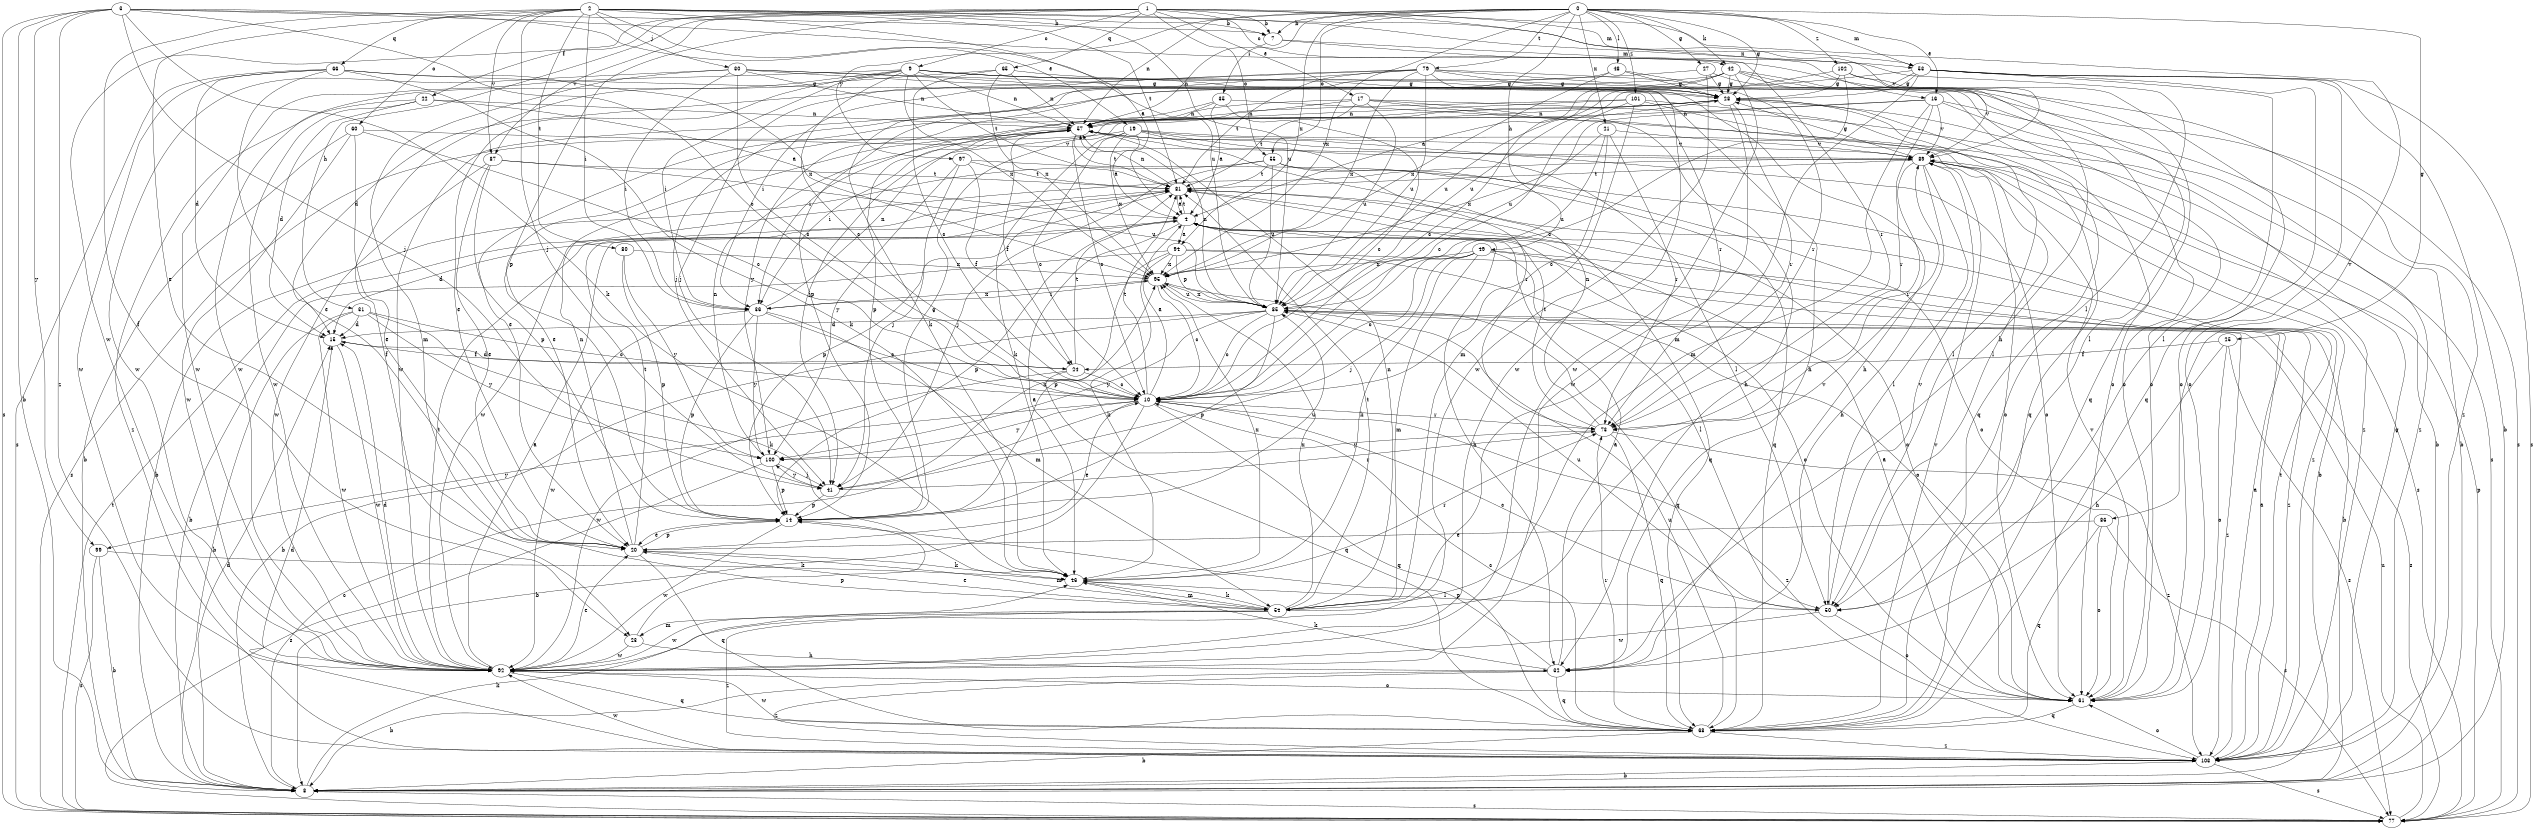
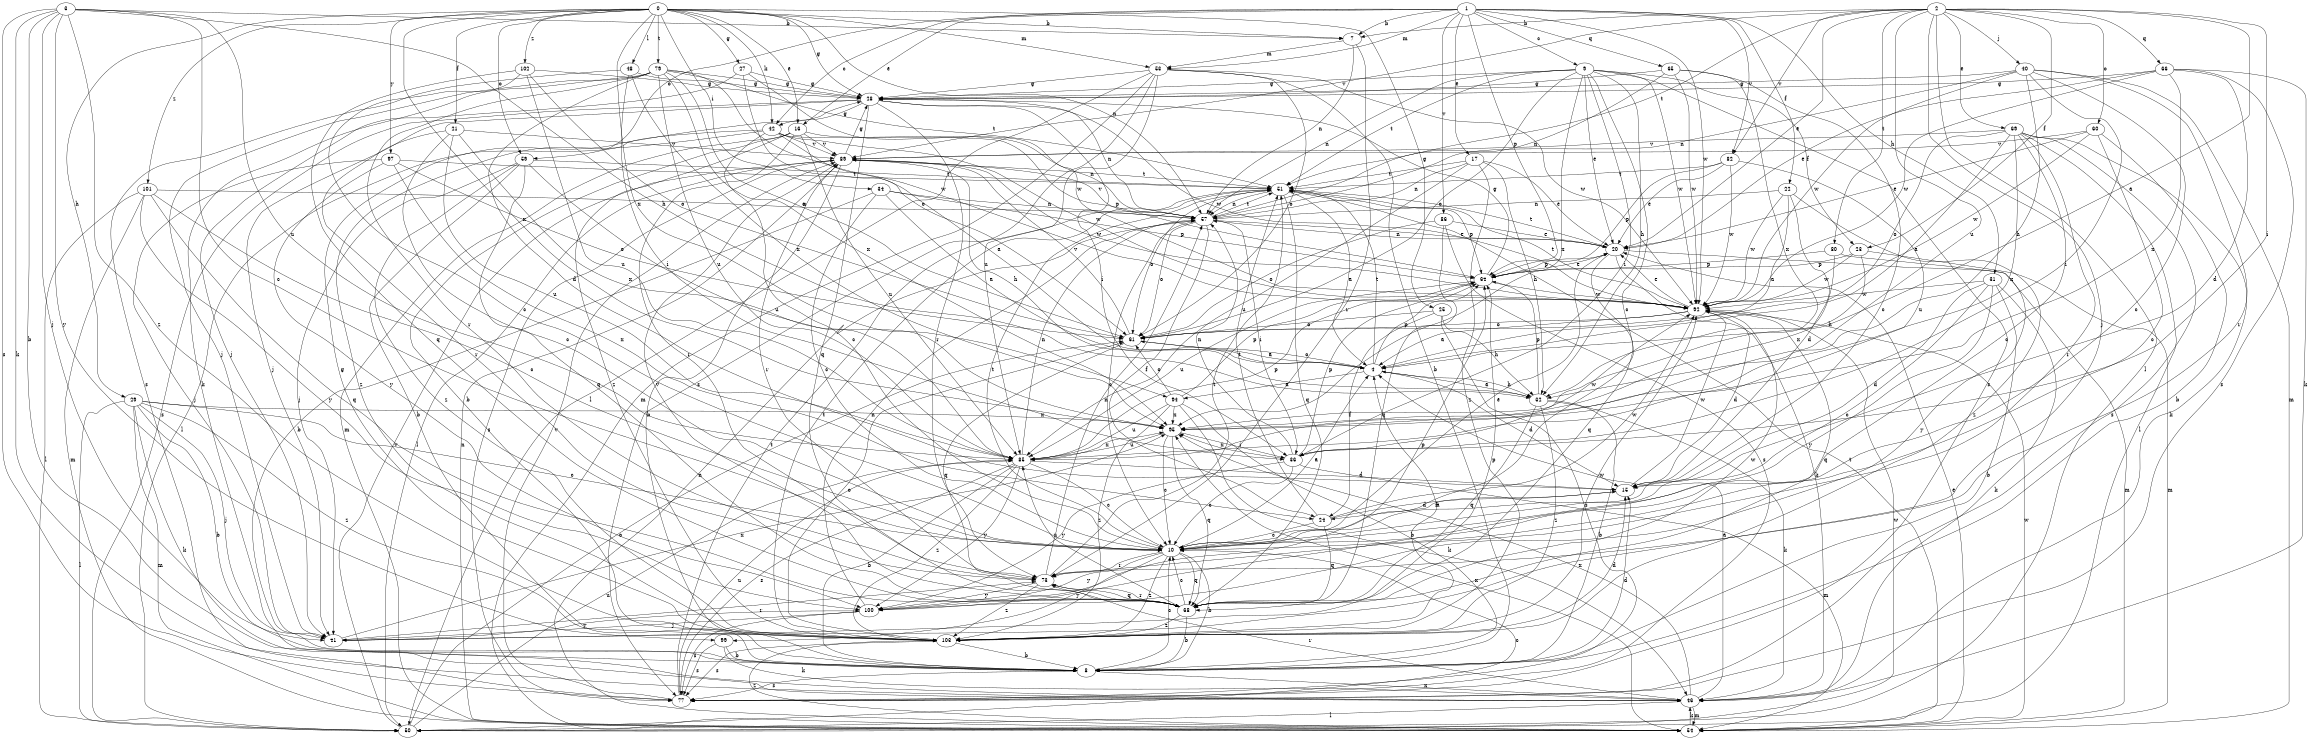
(1743, 54) -> (889, 69)
(737, 69) -> (2025, 69)
(1596, 69) -> (458, 69)
(1729, 82) -> (824, 118)
(1222, 99) -> (881, 190)
(1133, 129) -> (2014, 129)
(493, 159) -> (1730, 159)
(1273, 159) -> (524, 159)
(1178, 190) -> (1280, 190)
(2211, 192) -> (1675, 641)
(1482, 250) -> (133, 400)
(976, 265) -> (622, 340)
(1186, 280) -> (1134, 430)
(2262, 302) -> none
(1953, 355) -> (163, 415)
(1029, 363) -> (1678, 484)
(1824, 385) -> (463, 445)
(2479, 490) -> (556, 430)
(2262, 505) -> (1100, 520)
(789, 520) -> (1483, 280)
(954, 614) -> (2168, 598)
(498, 686) -> (1426, 686)
